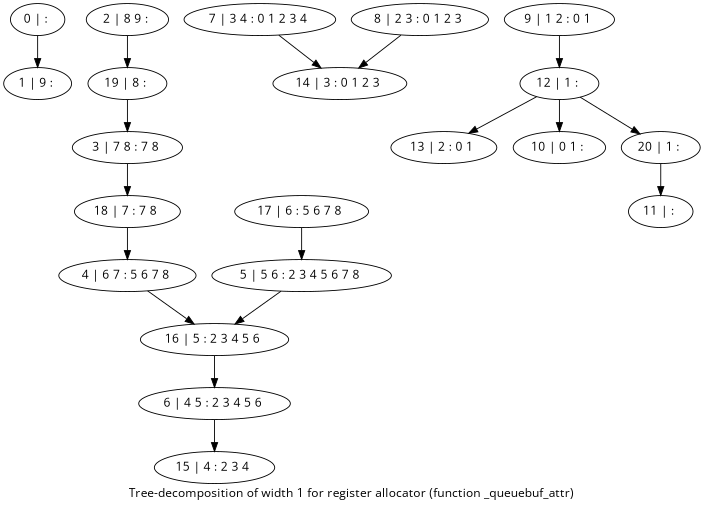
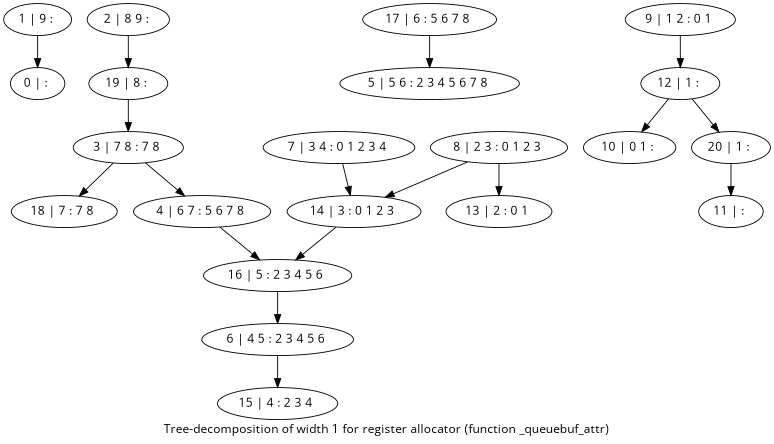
(38, 47) -> (38, 47)
(507, 113) -> (499, 175)
(127, 239) -> (161, 176)
(262, 305) -> (319, 241)
